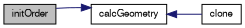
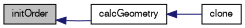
(69, 8) -> (79, 21)
